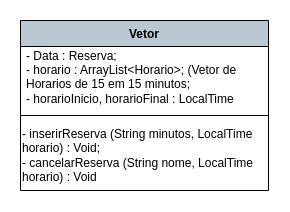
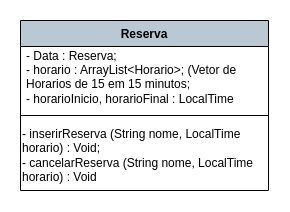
(145, 35) -> (145, 35)
(151, 156) -> (146, 156)
